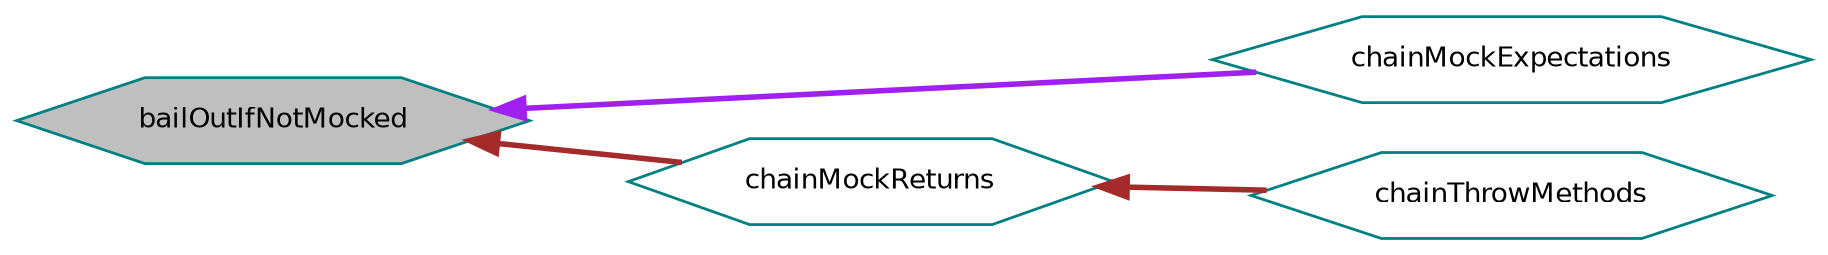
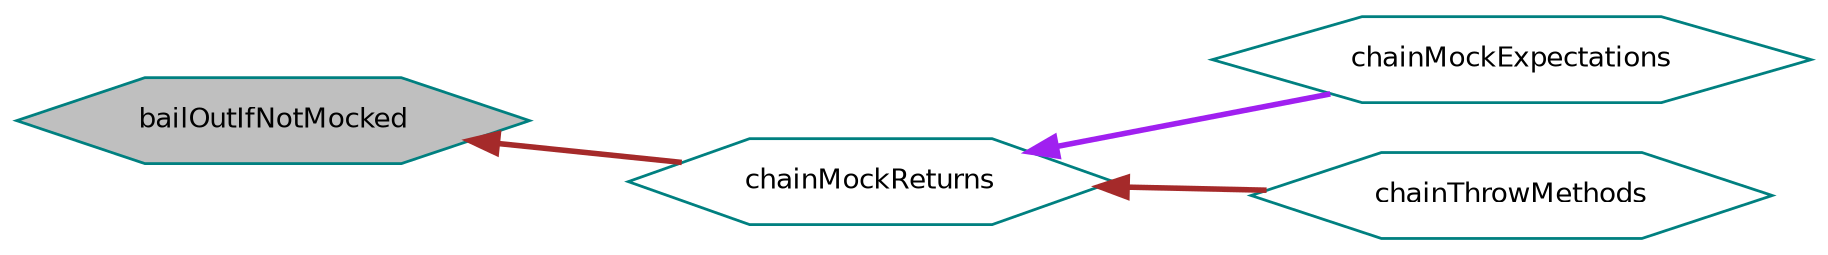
(890, 90) -> (1193, 120)
